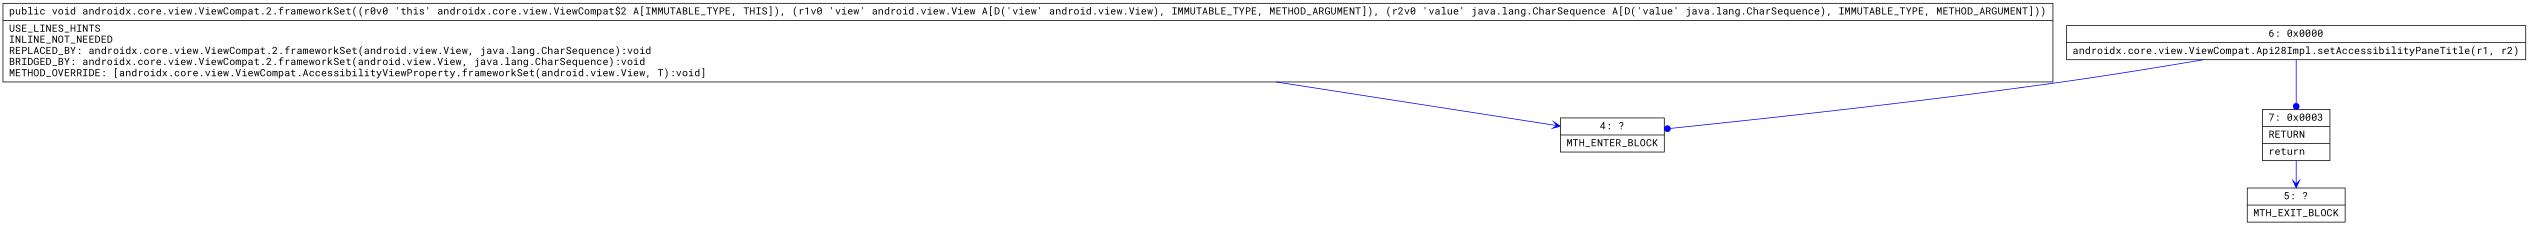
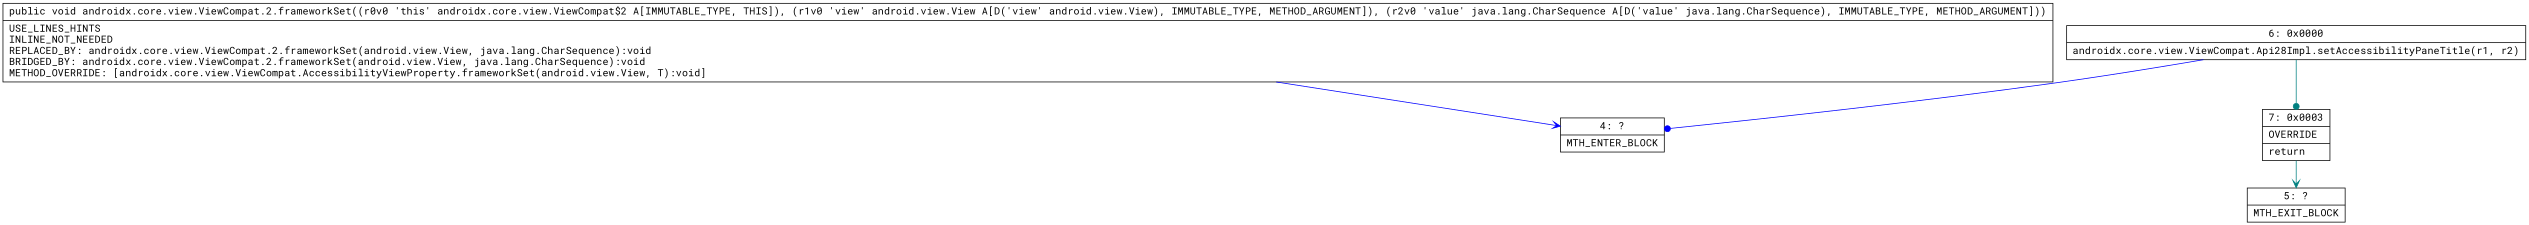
(2296, 82) -> (2296, 82)
(2287, 135) -> (2293, 135)
(2296, 171) -> (2296, 171)
